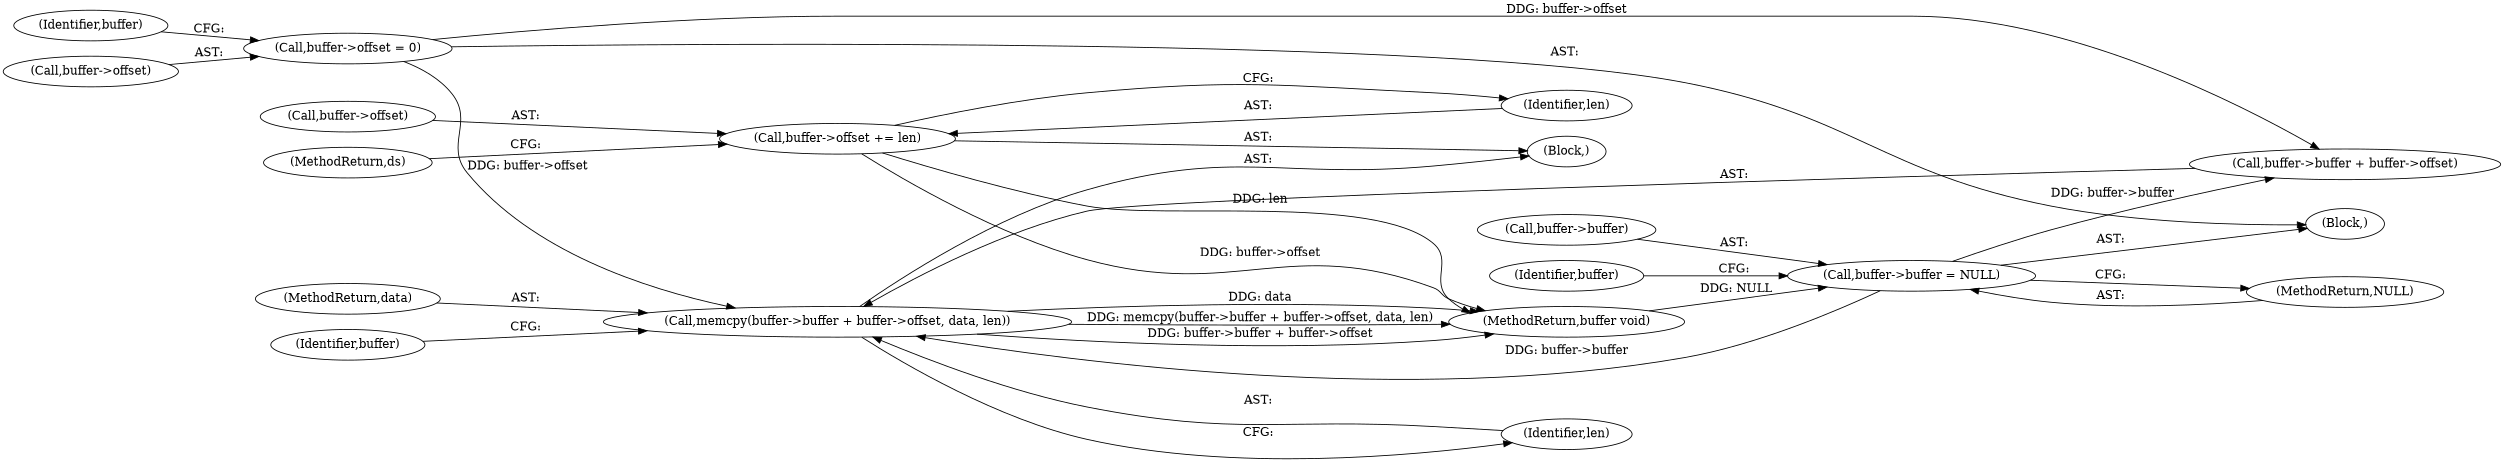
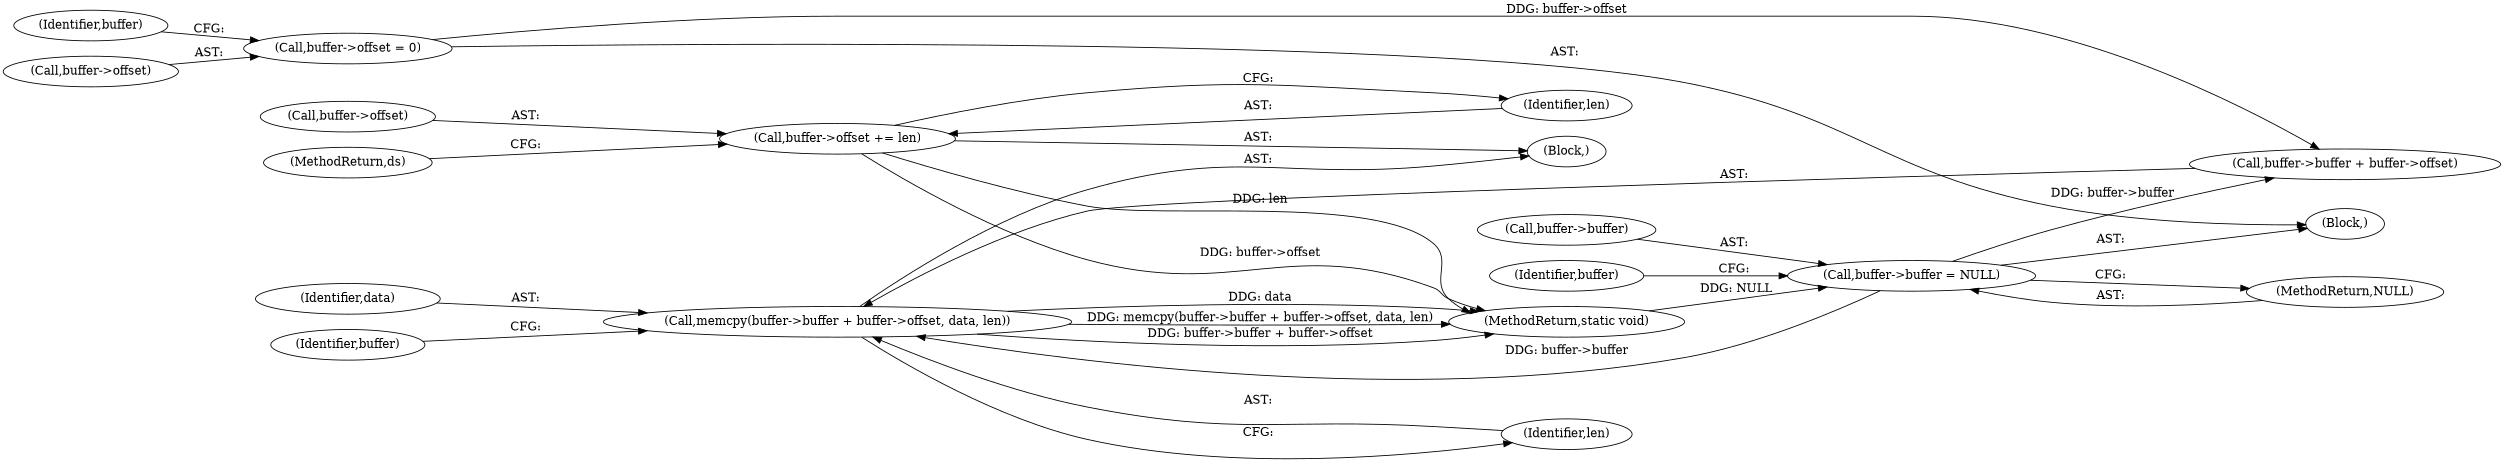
(524, 225) -> none
(348, 299) -> (348, 299)
(1567, 322) -> (1567, 322)
